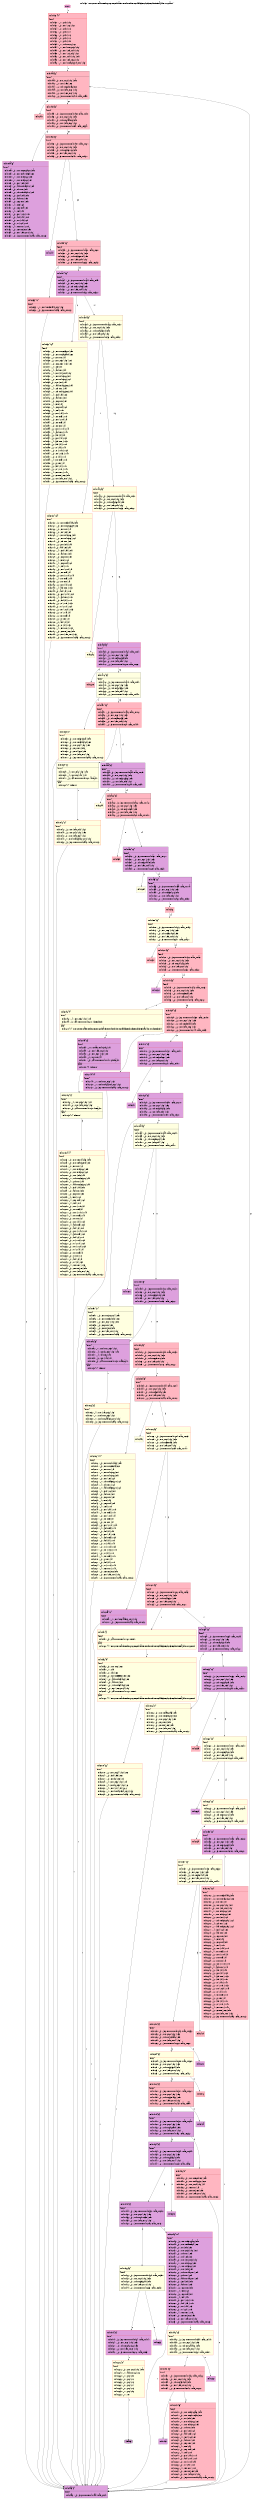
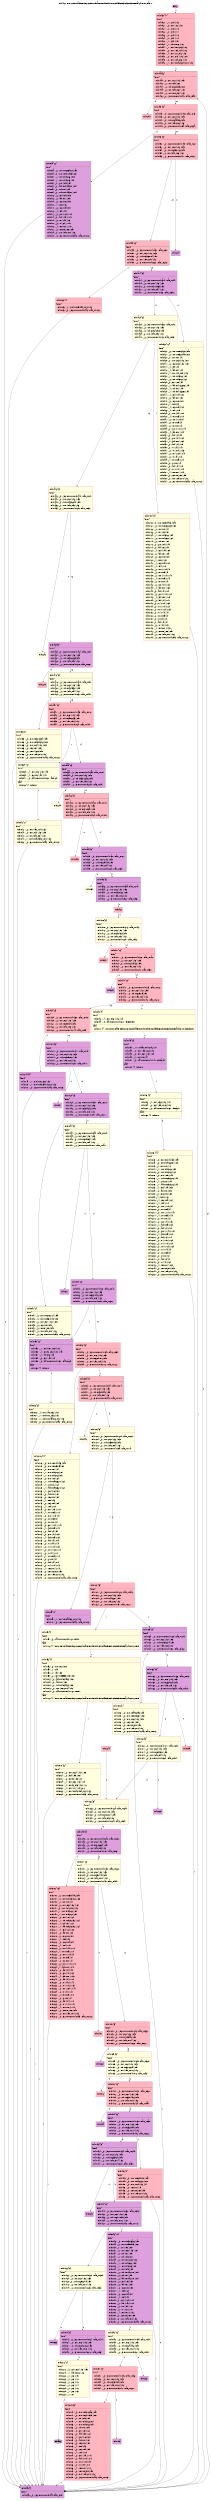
(68, 6) -> (175, 6)
(200, 1830) -> (106, 1775)
